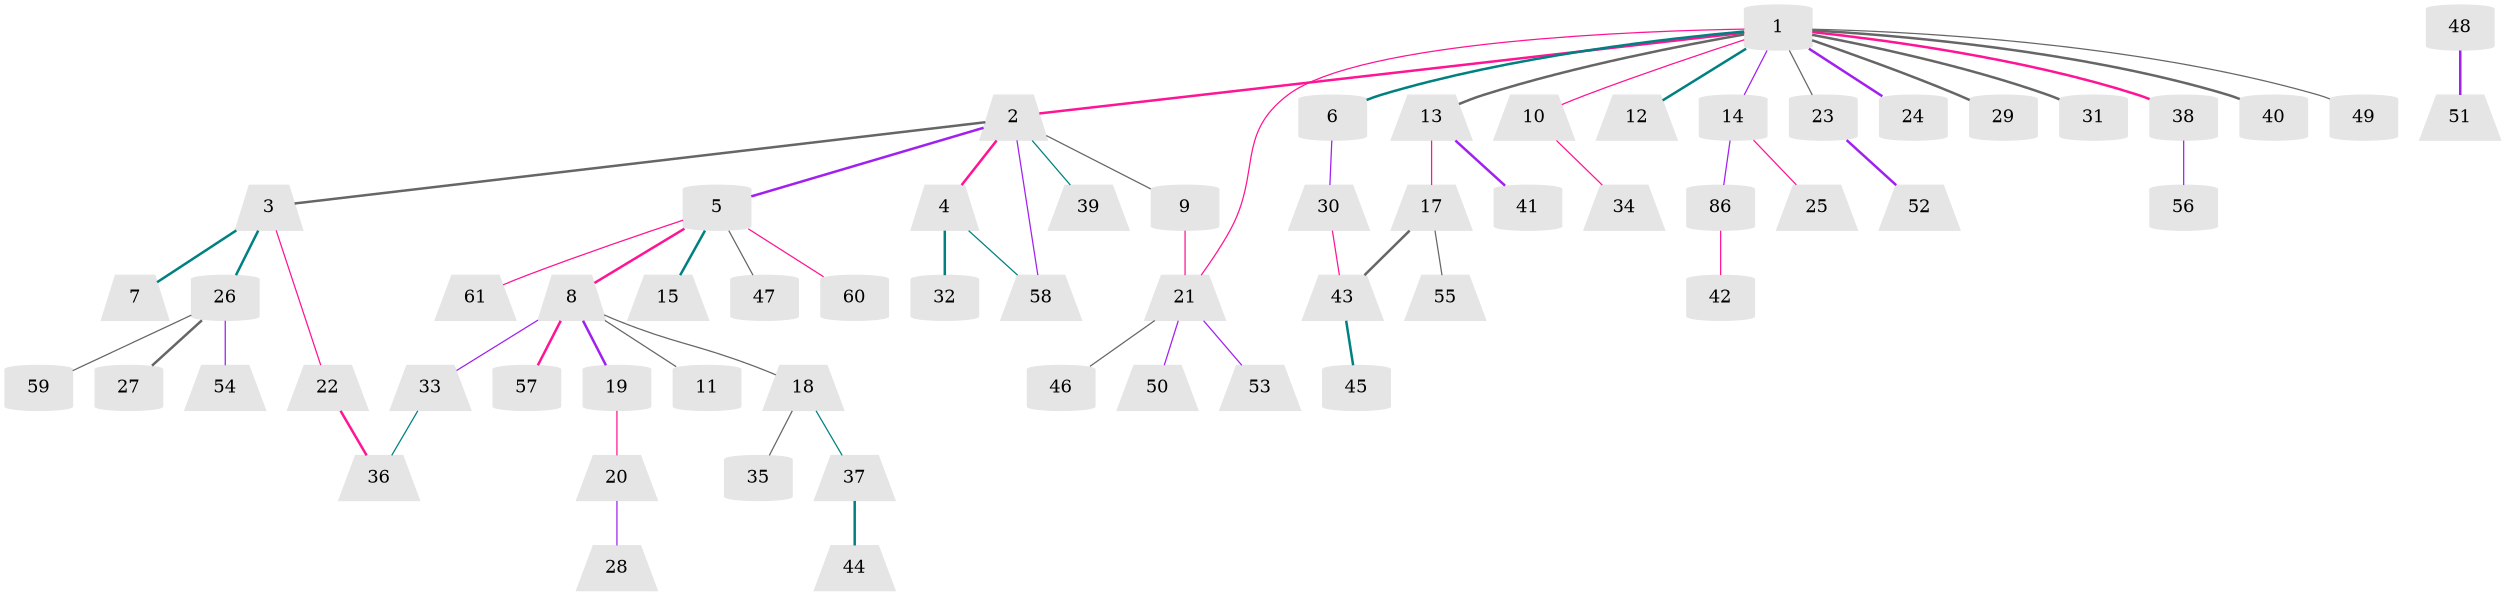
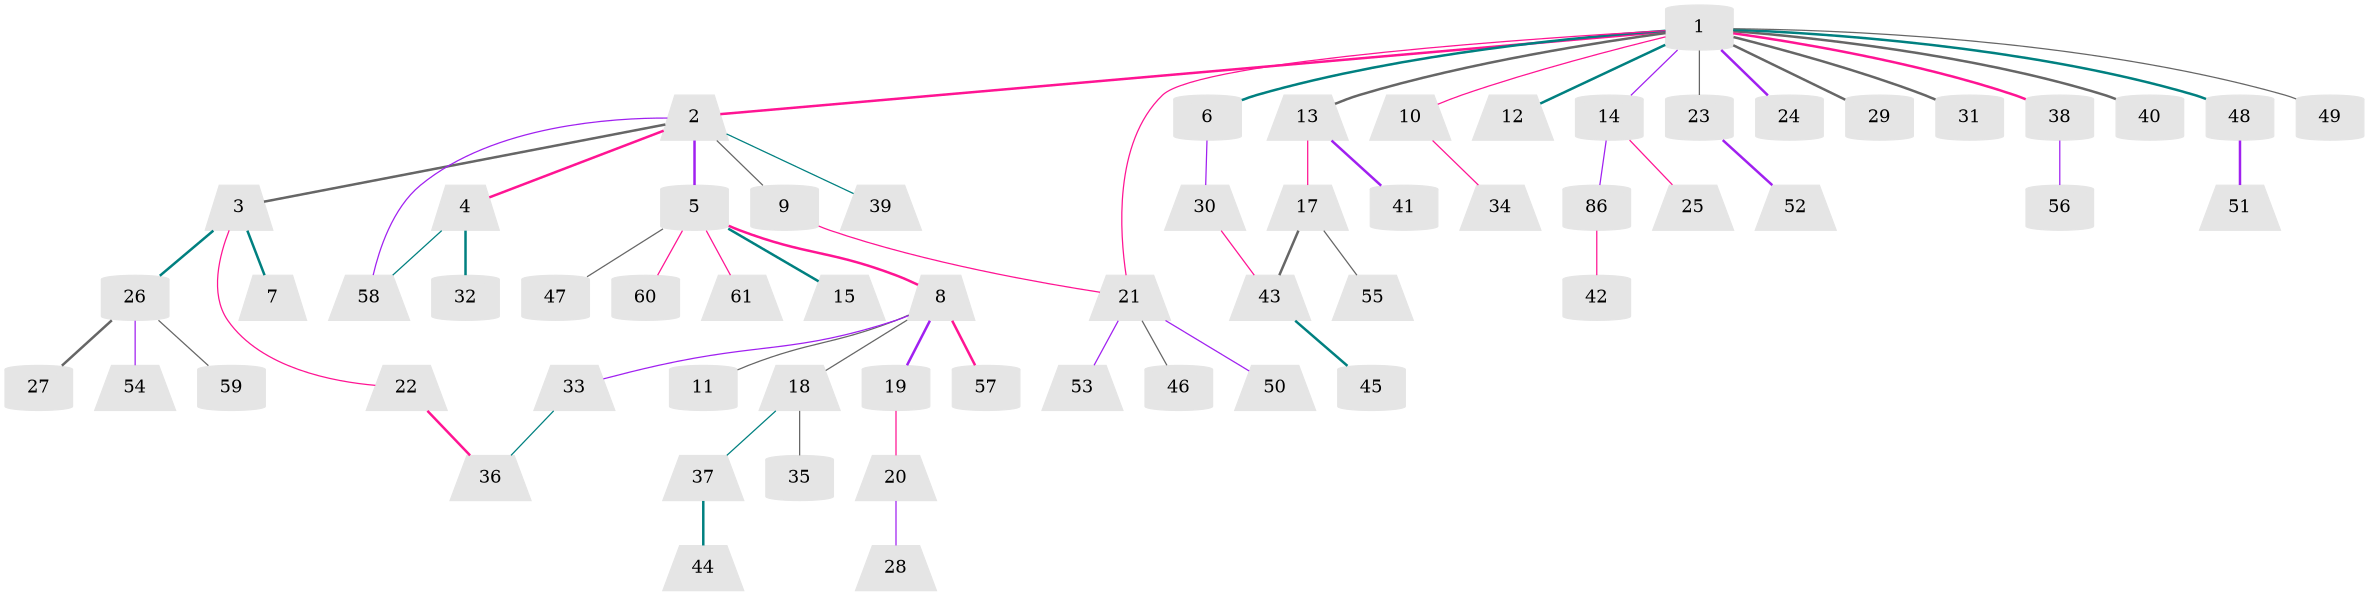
none -> (1972, 50)
